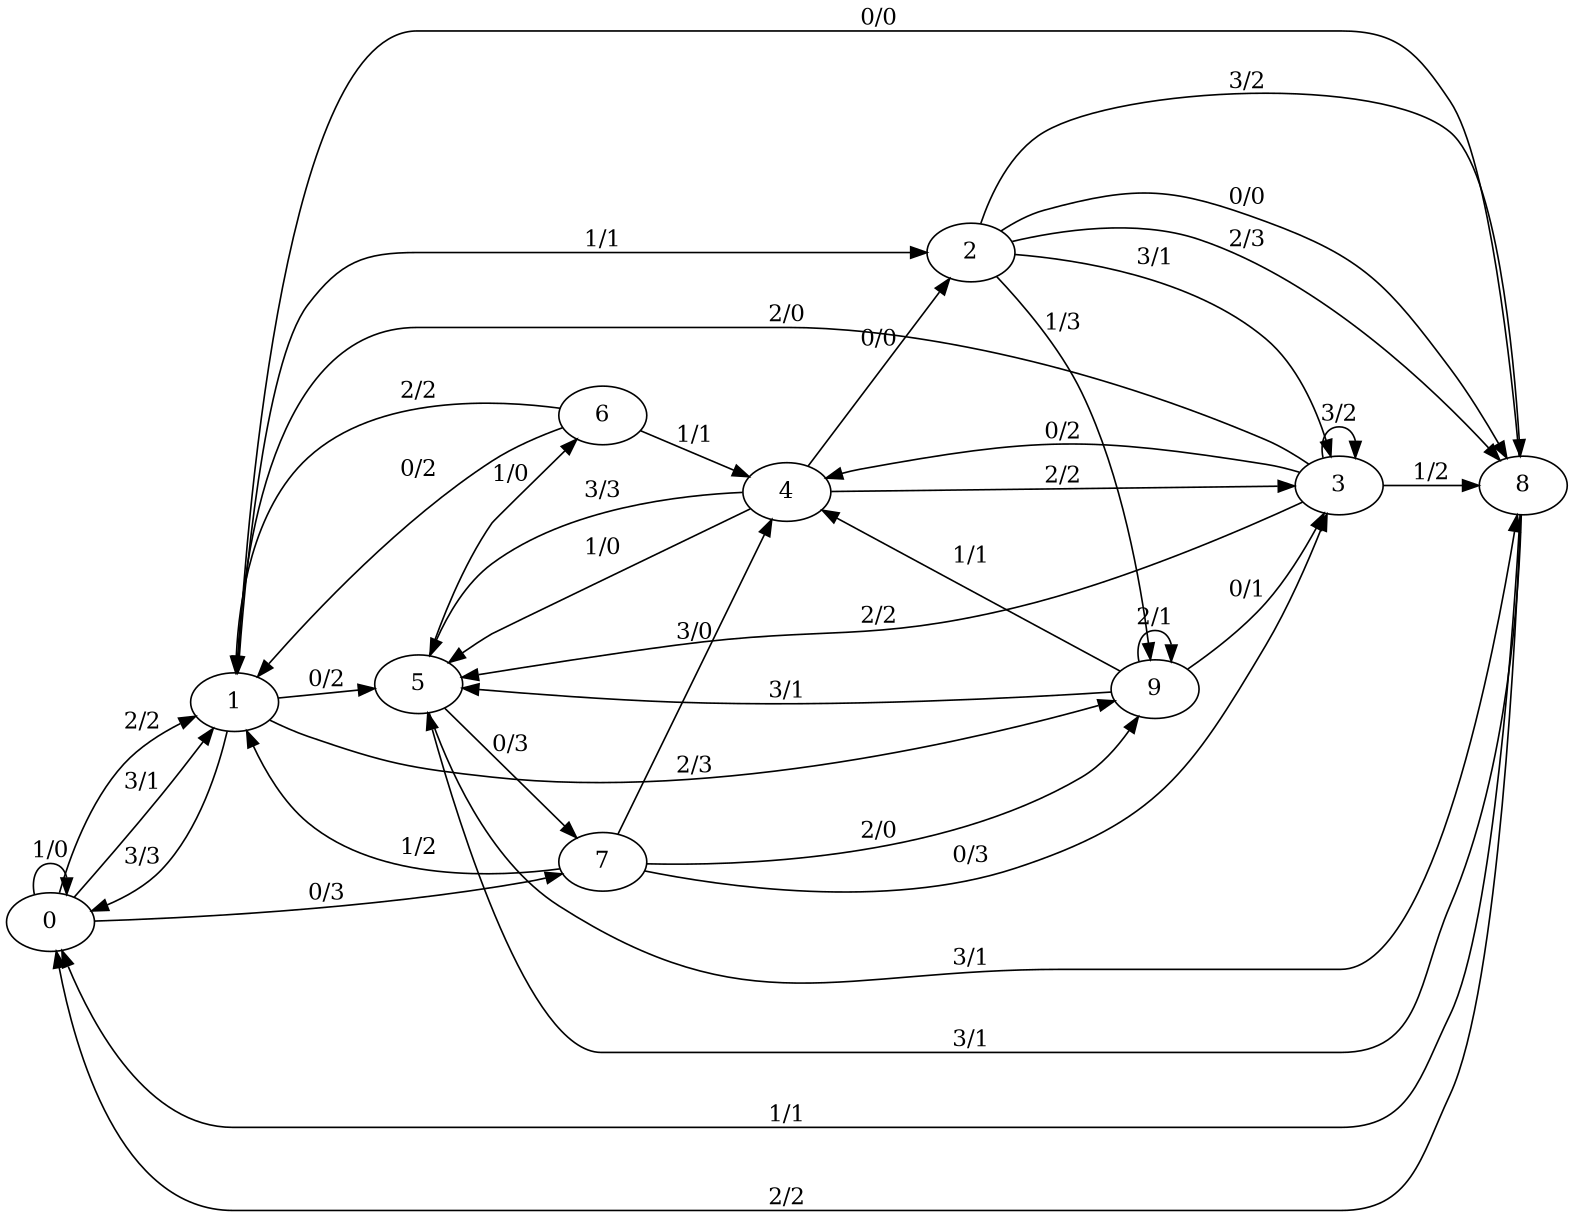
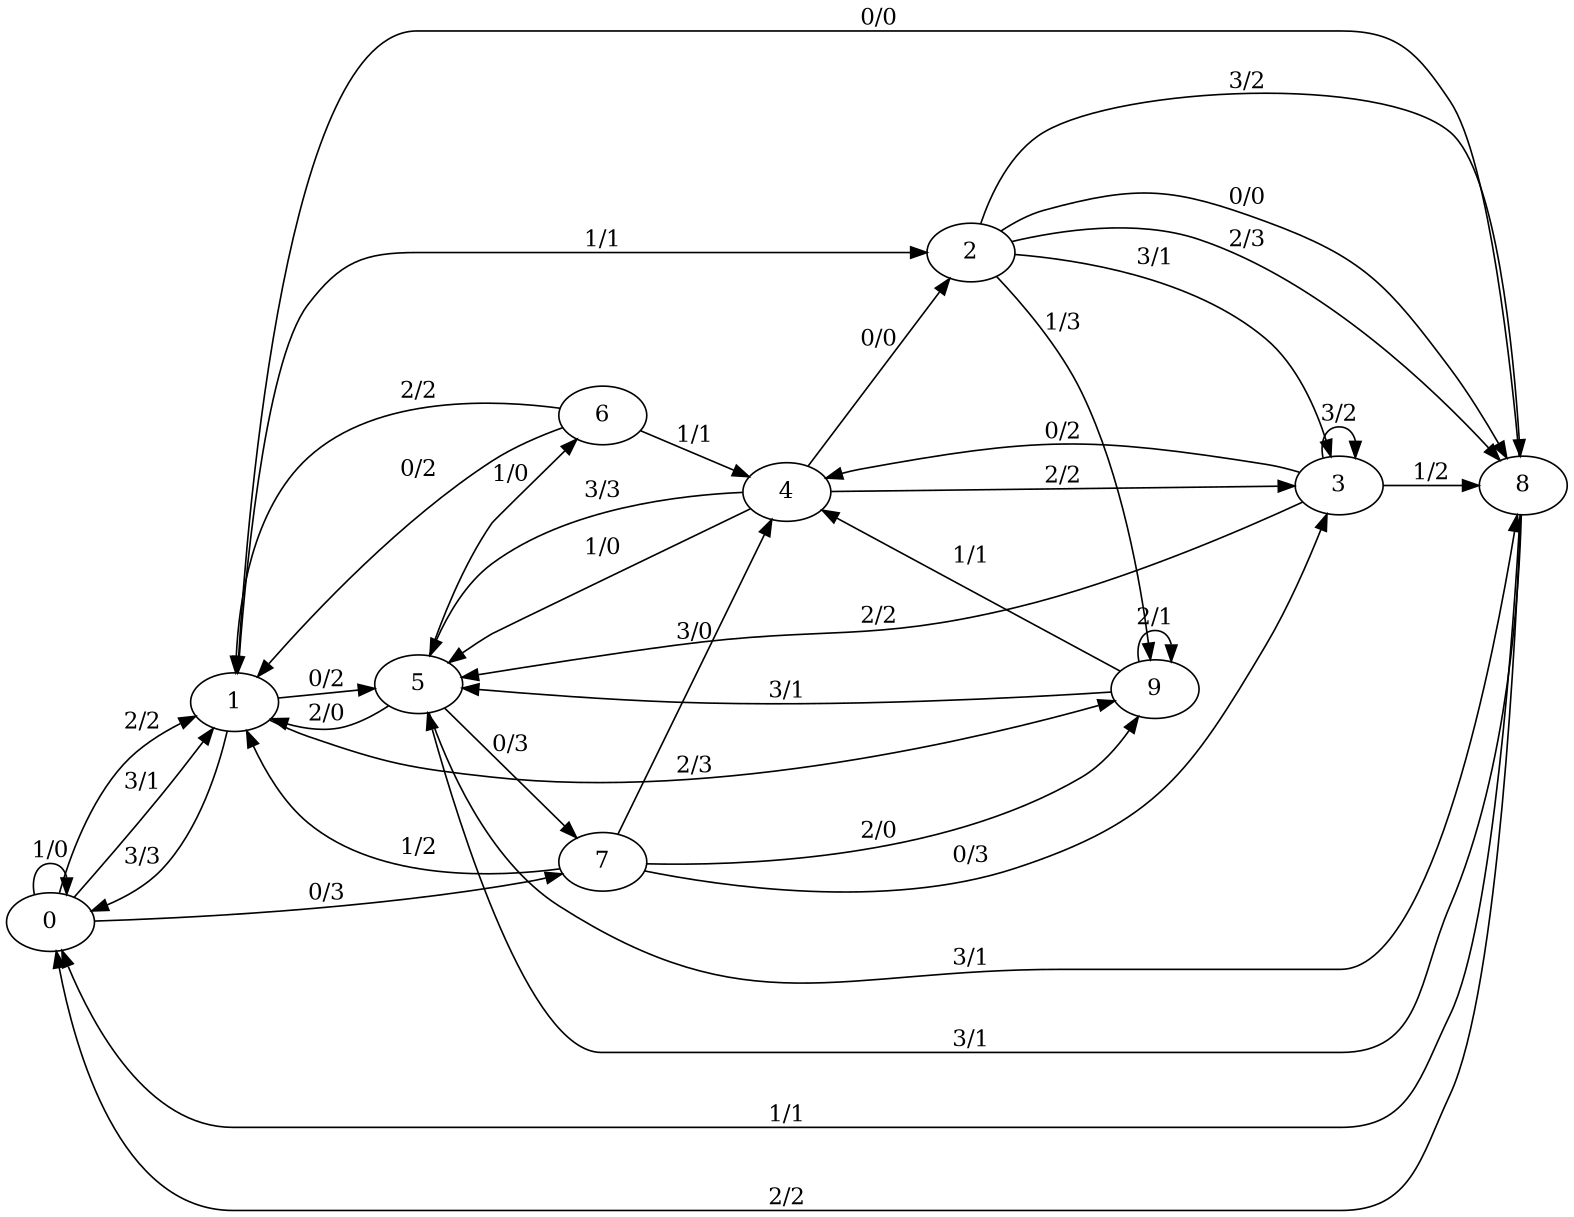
(670, 327) -> (340, 728)
(1262, 607) -> none
